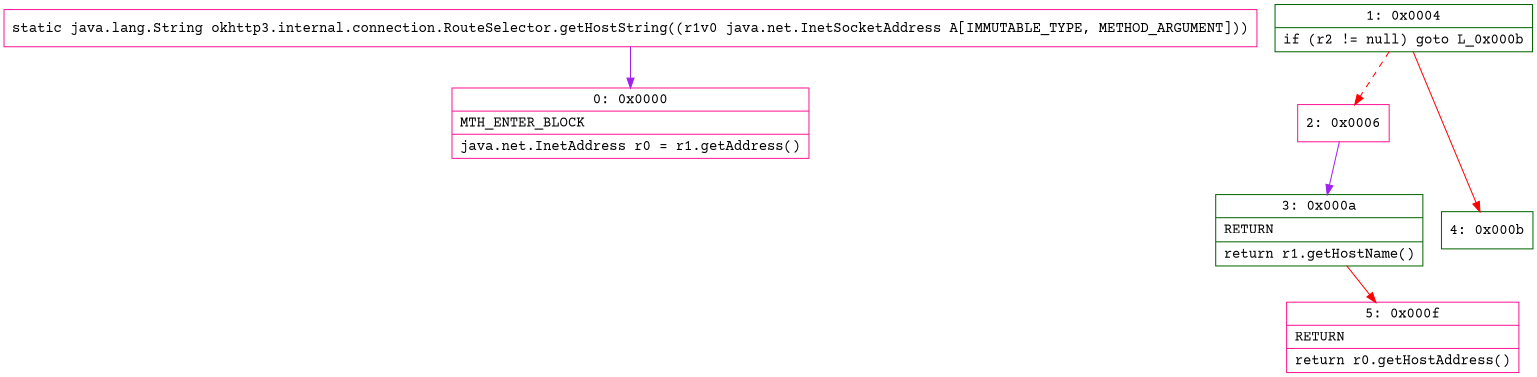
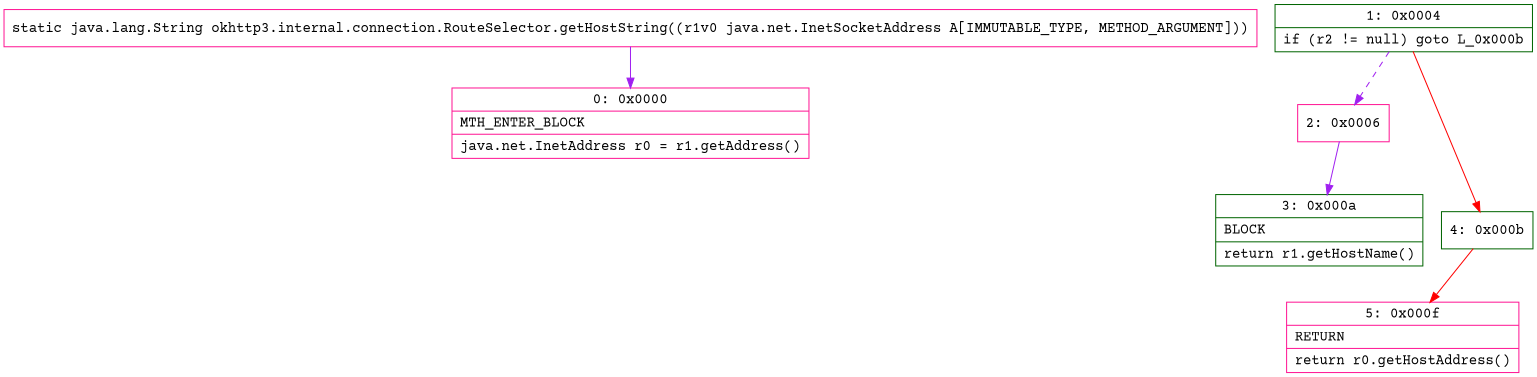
(1375, 74) -> (1375, 74)
(1249, 229) -> (1245, 229)
(1358, 280) -> (1455, 271)
